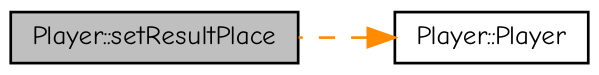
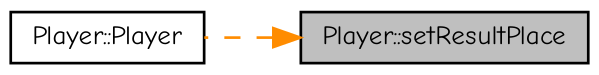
(333, 38) -> (239, 38)
